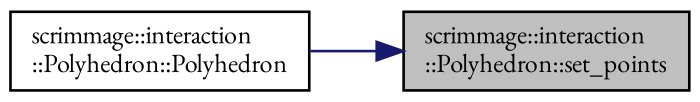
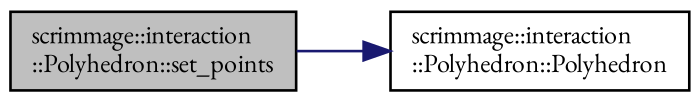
(343, 51) -> (330, 51)
